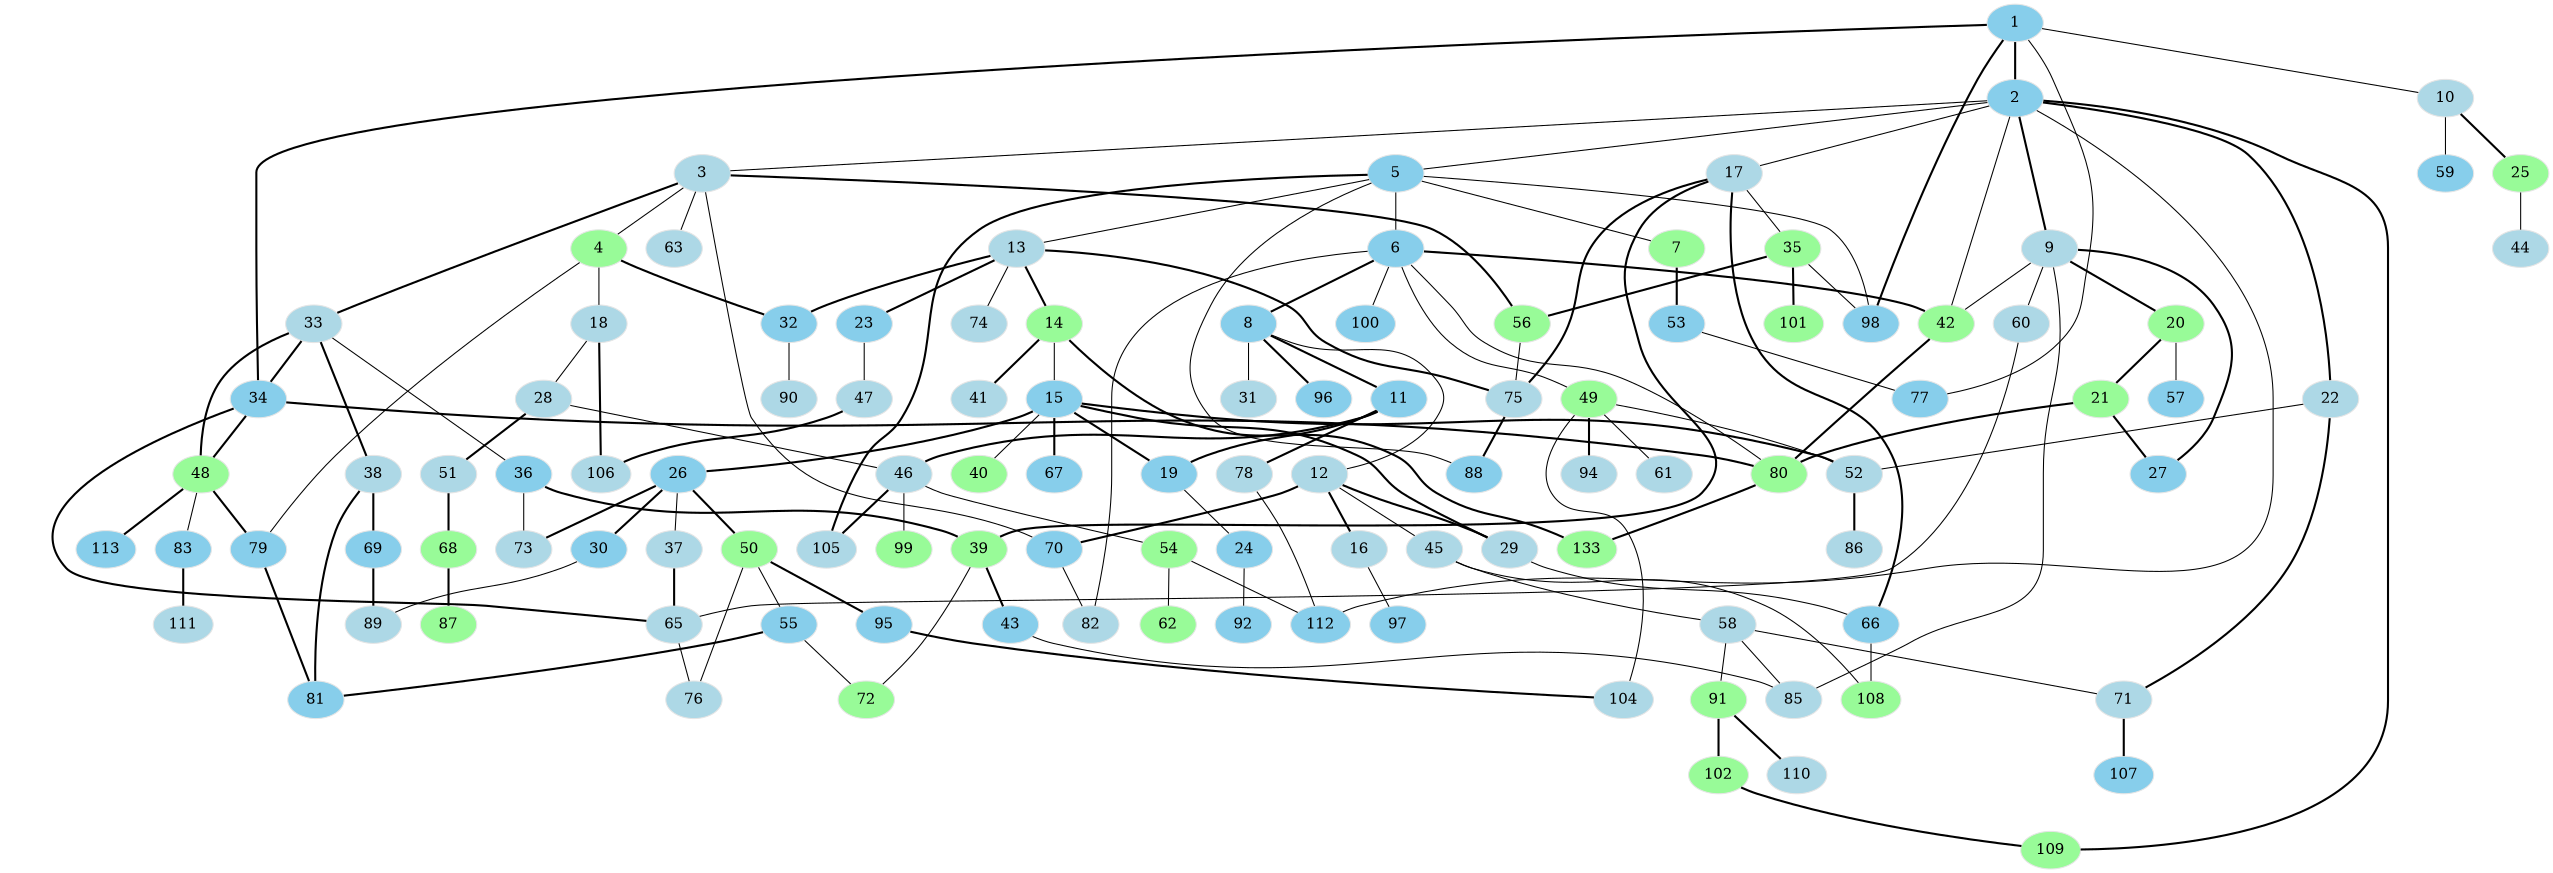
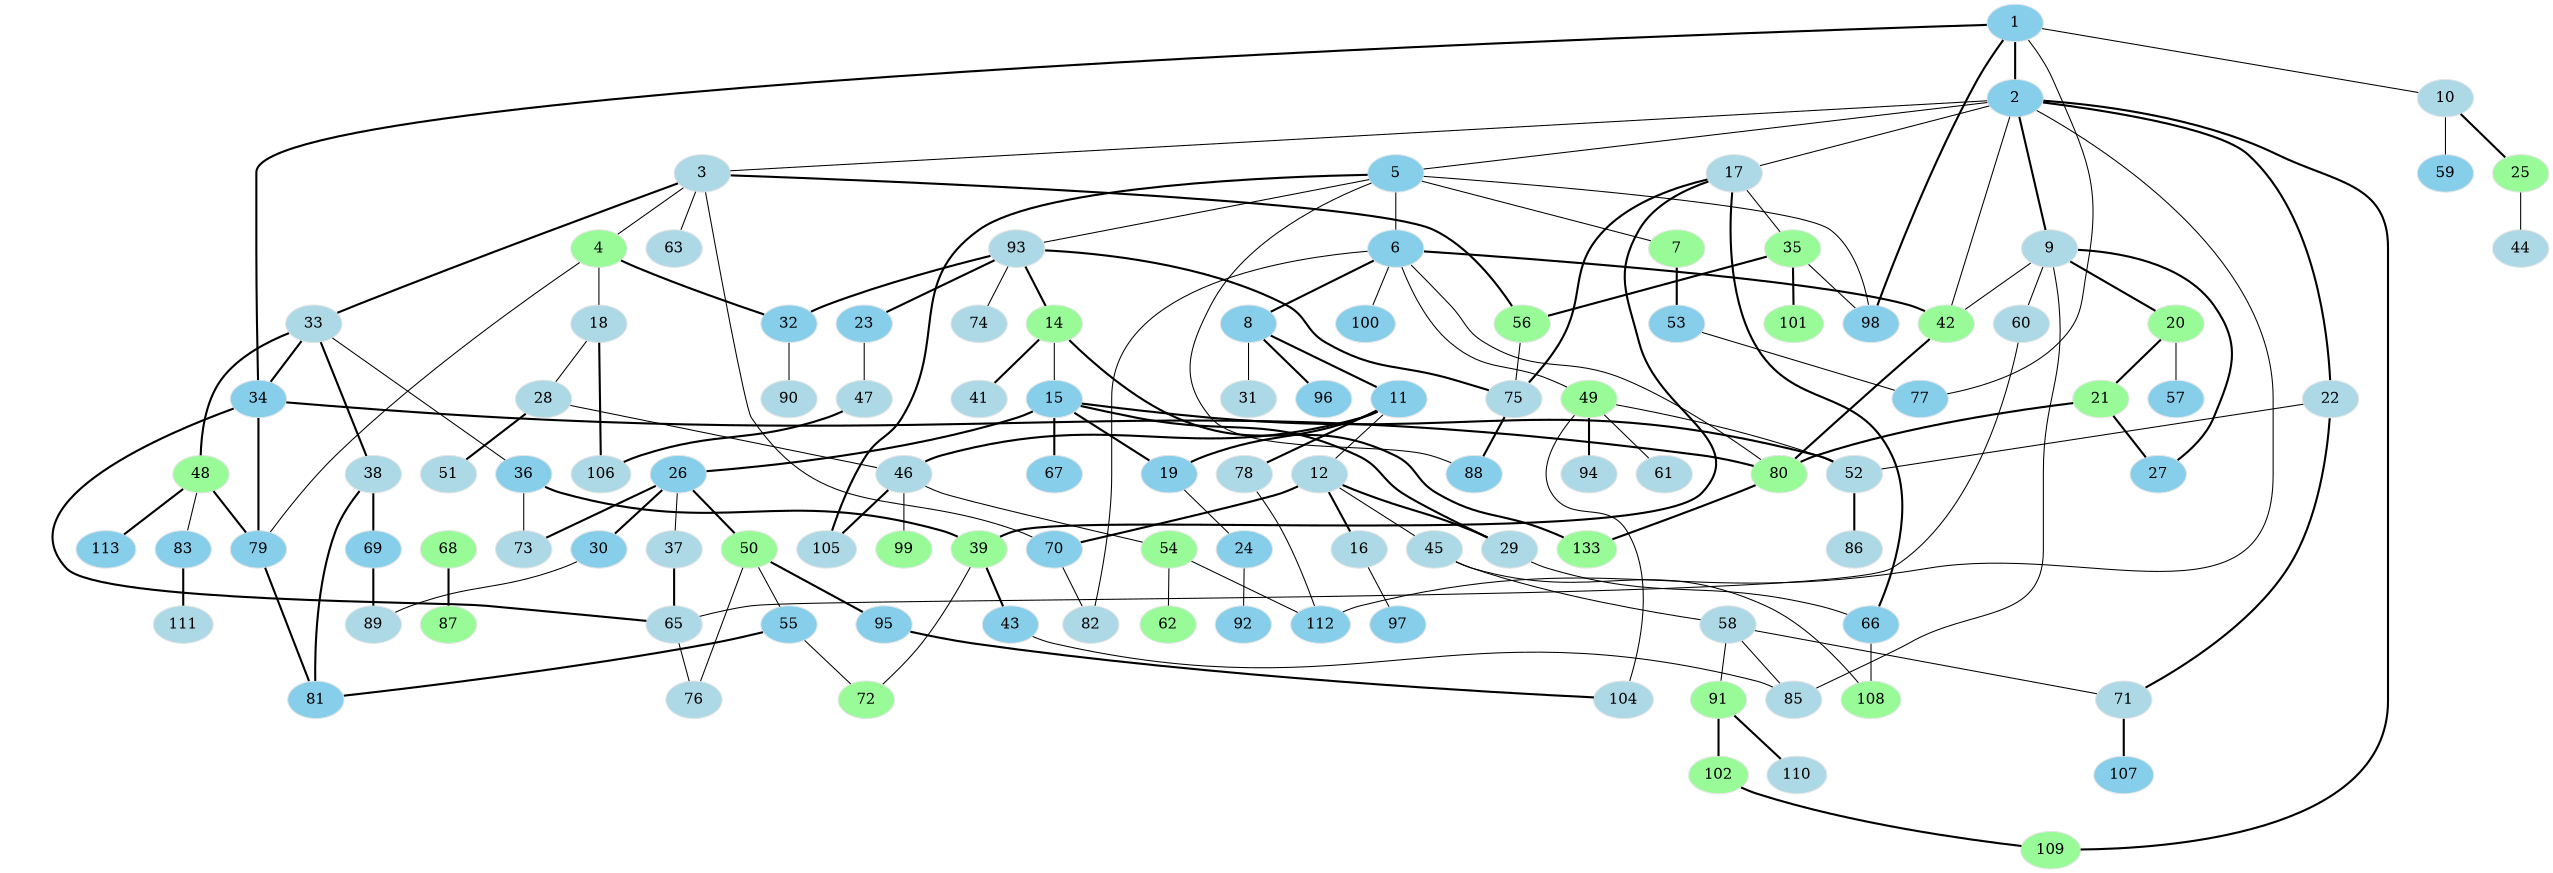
(1017, 249) -> (1017, 249)
(1420, 364) -> (1360, 436)
(230, 437) -> (258, 474)
(979, 474) -> none
(449, 512) -> none
